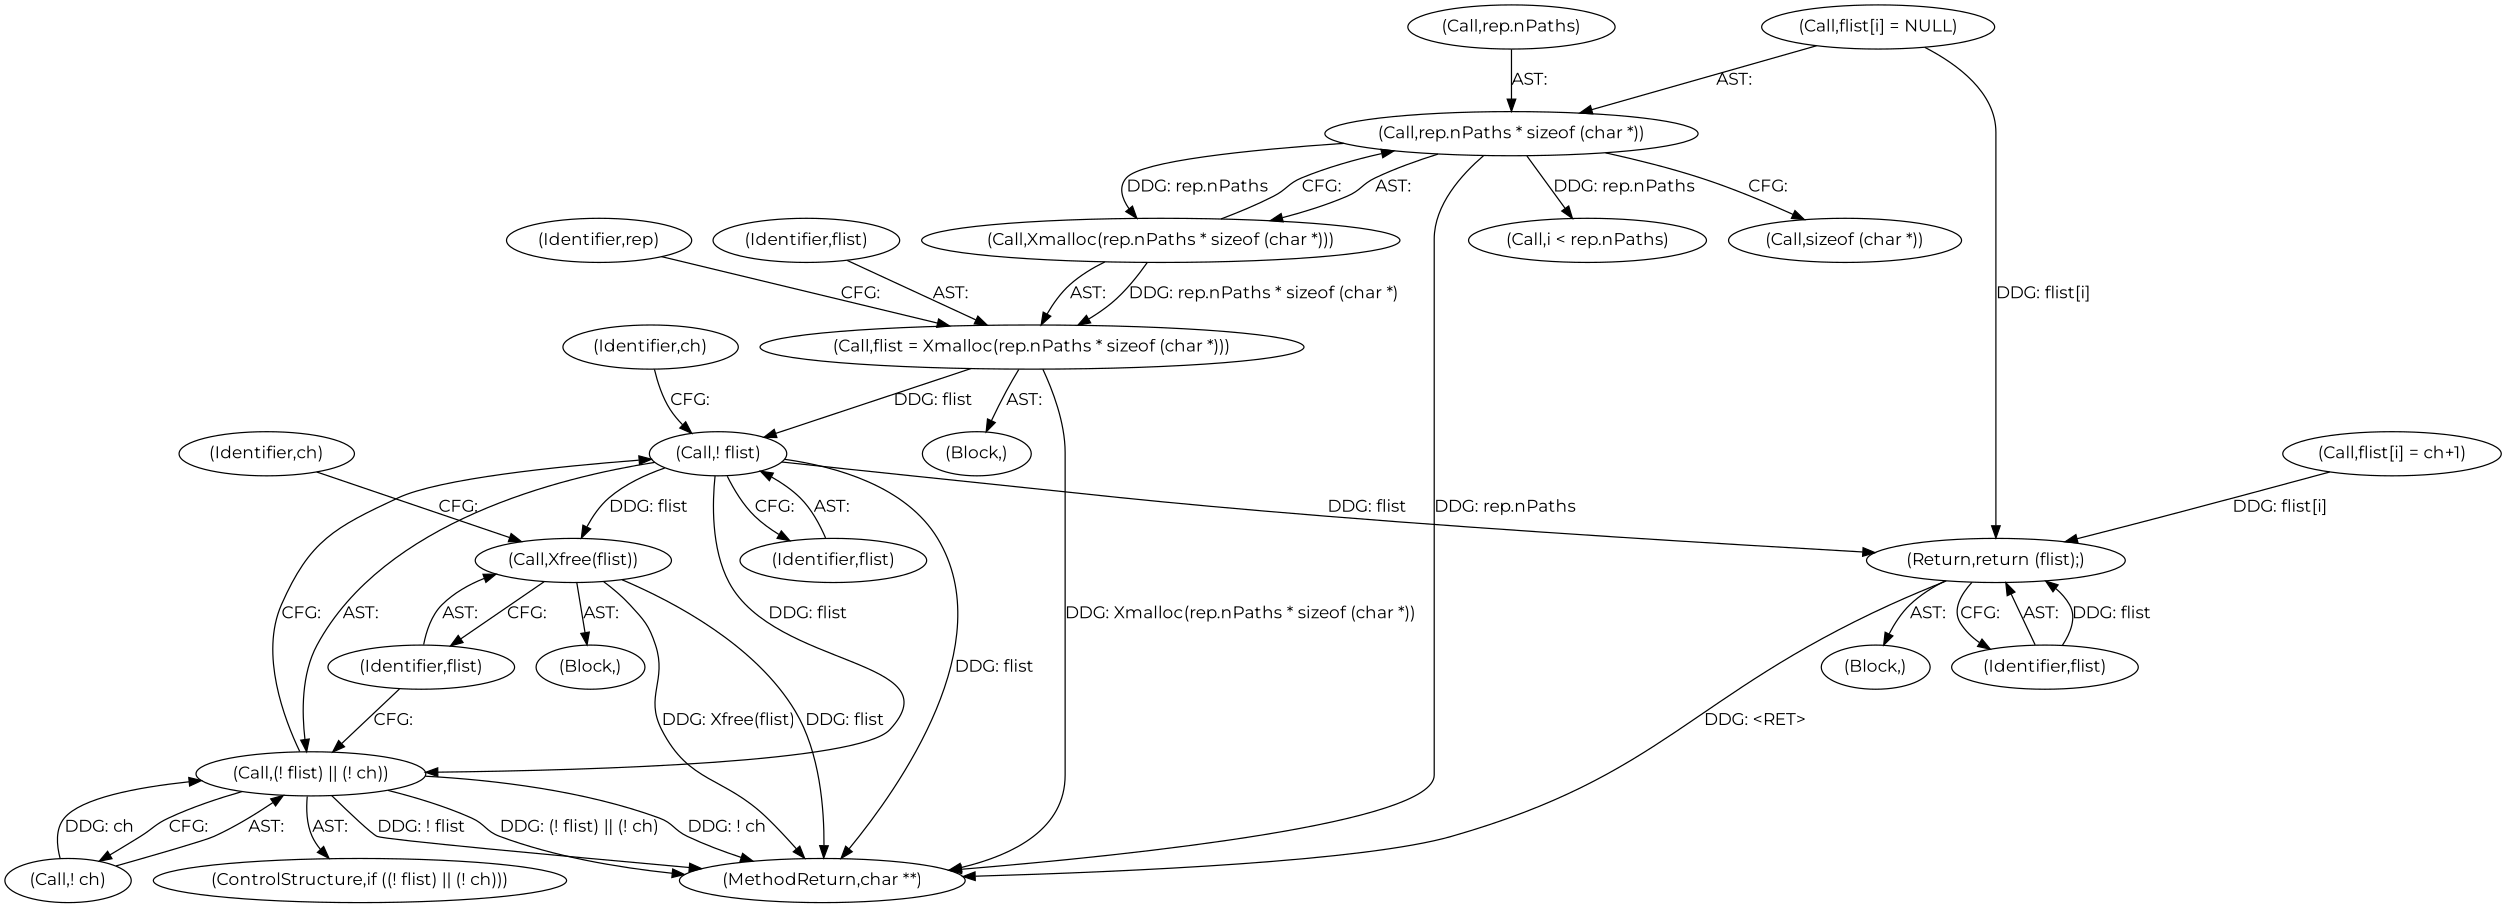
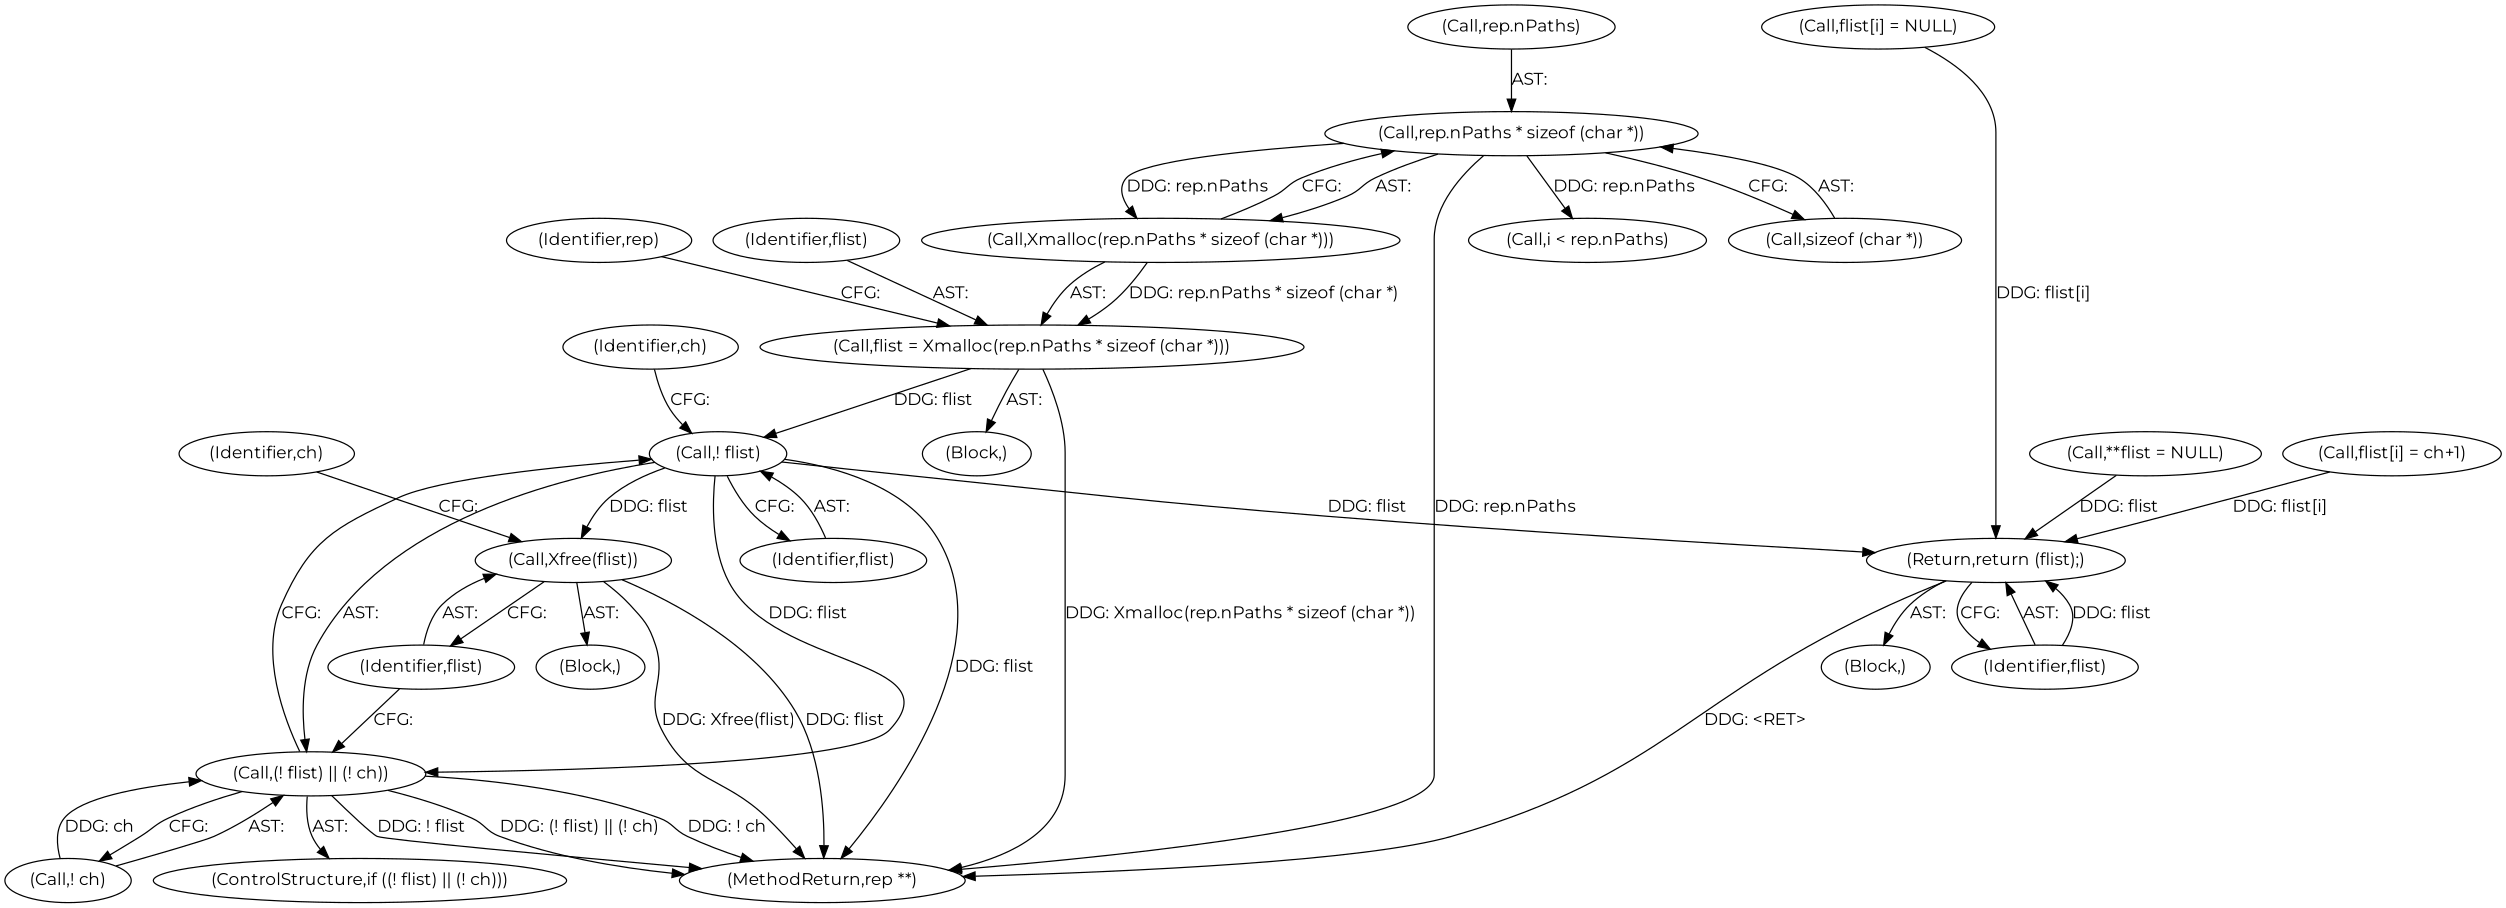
(1704, 78) -> (1764, 165)
none -> (2146, 454)
(822, 881) -> (822, 881)
